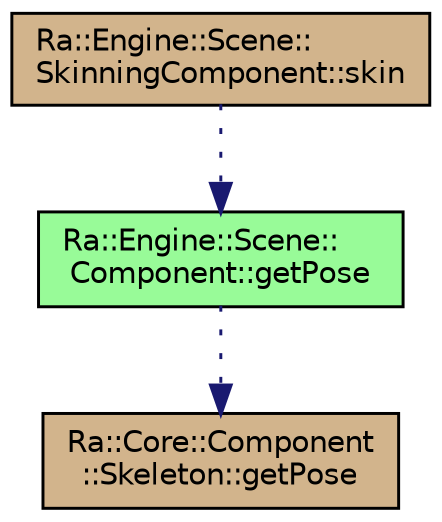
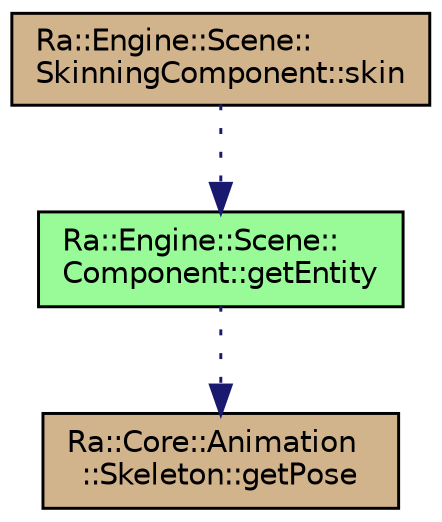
(221, 259) -> (221, 259)
(221, 461) -> (221, 461)
